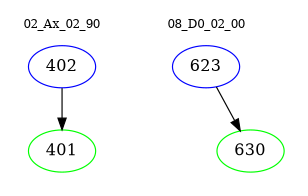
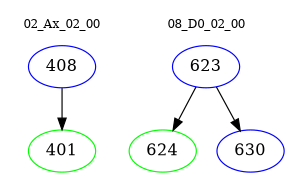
(62, 25) -> (62, 25)
(62, 67) -> (62, 67)
none -> (163, 151)
(251, 151) -> (251, 151)
